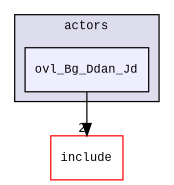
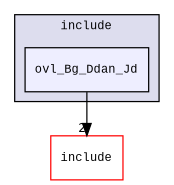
(87, 26) -> (87, 26)
